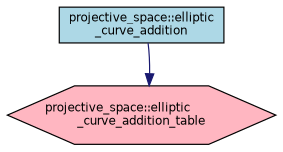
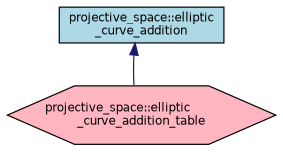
(149, 58) -> (134, 70)
